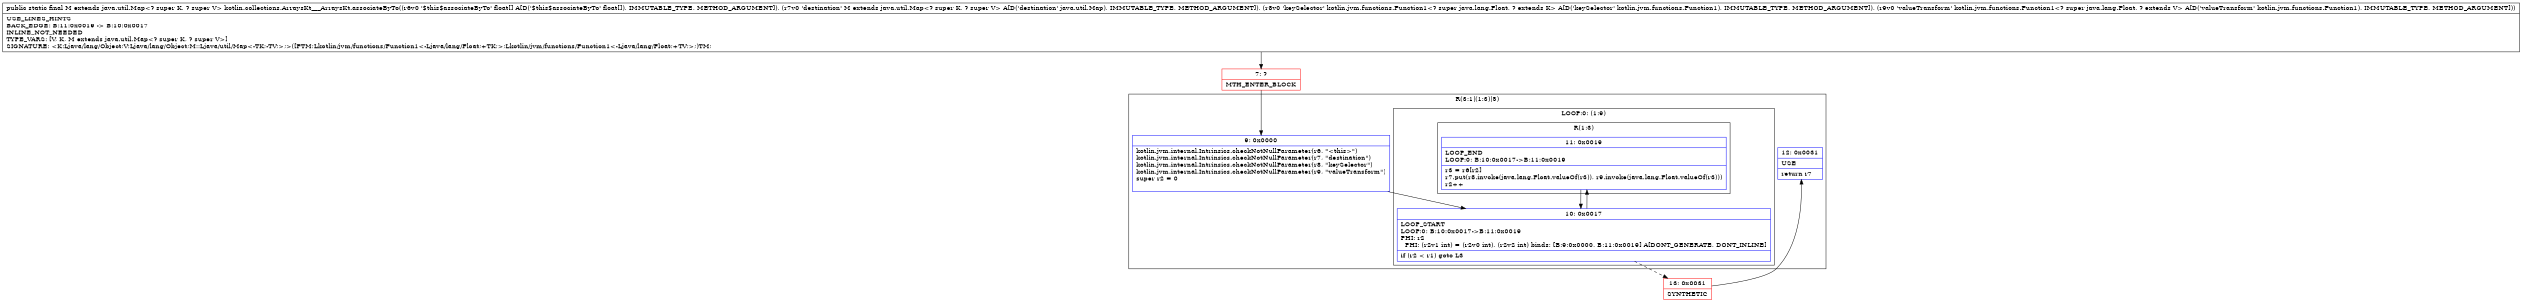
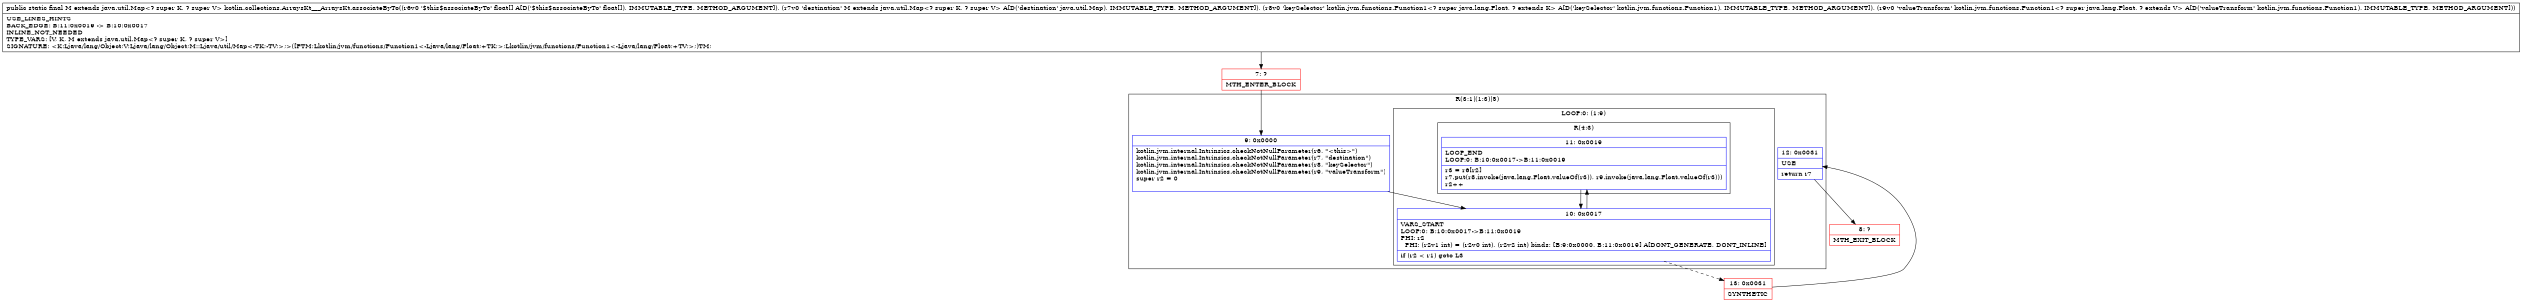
(1584, 128) -> (1584, 128)
(1423, 224) -> (1423, 224)
none -> (1865, 235)
